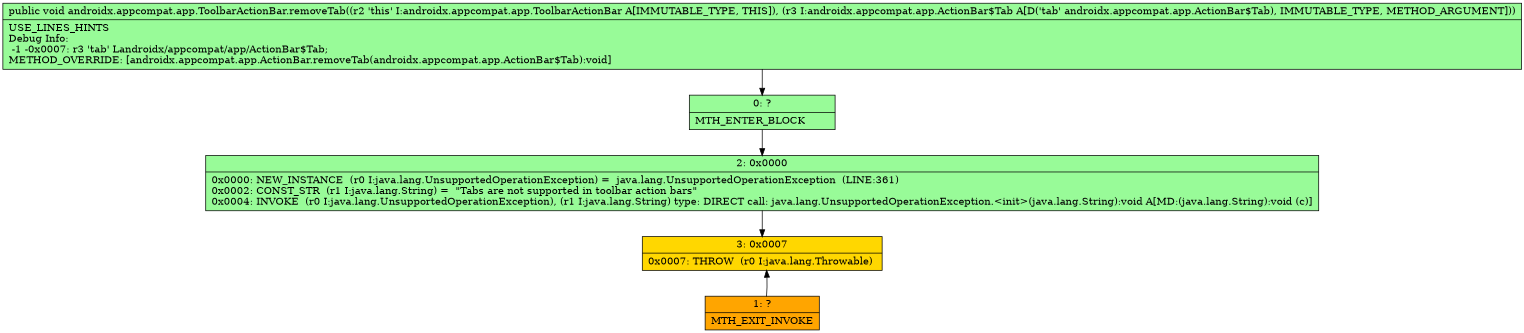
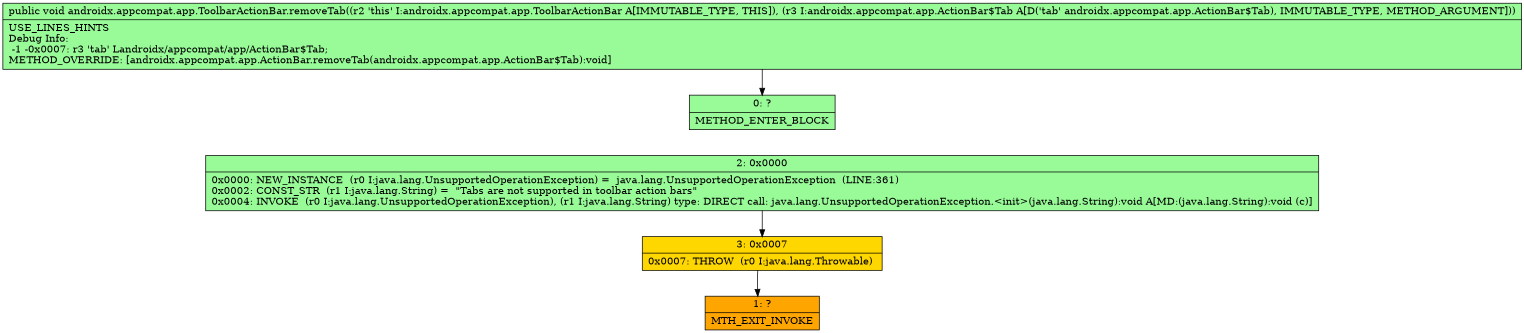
(750, 121) -> (762, 121)
(762, 139) -> none
(767, 287) -> (757, 280)
